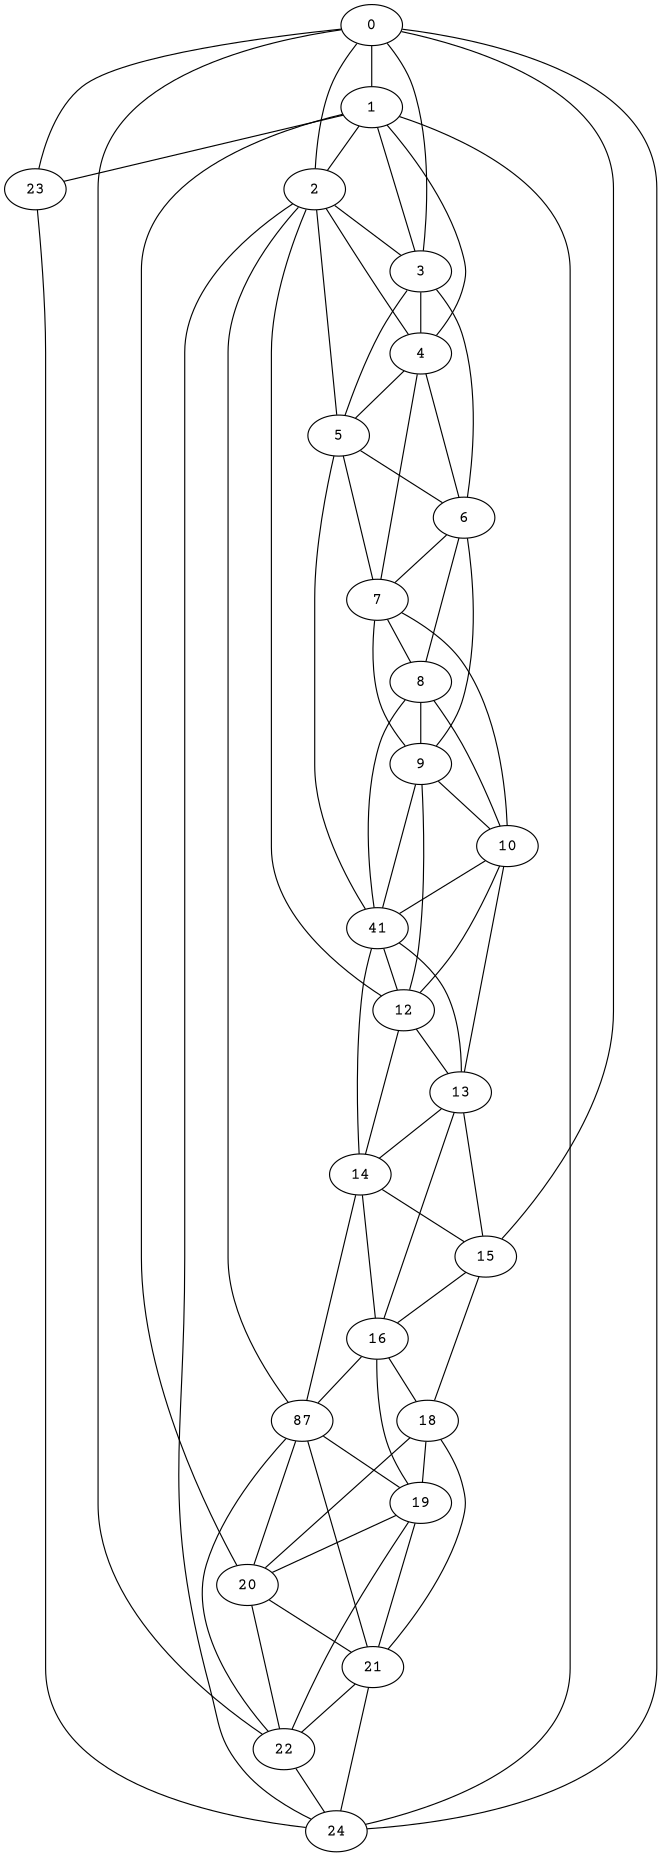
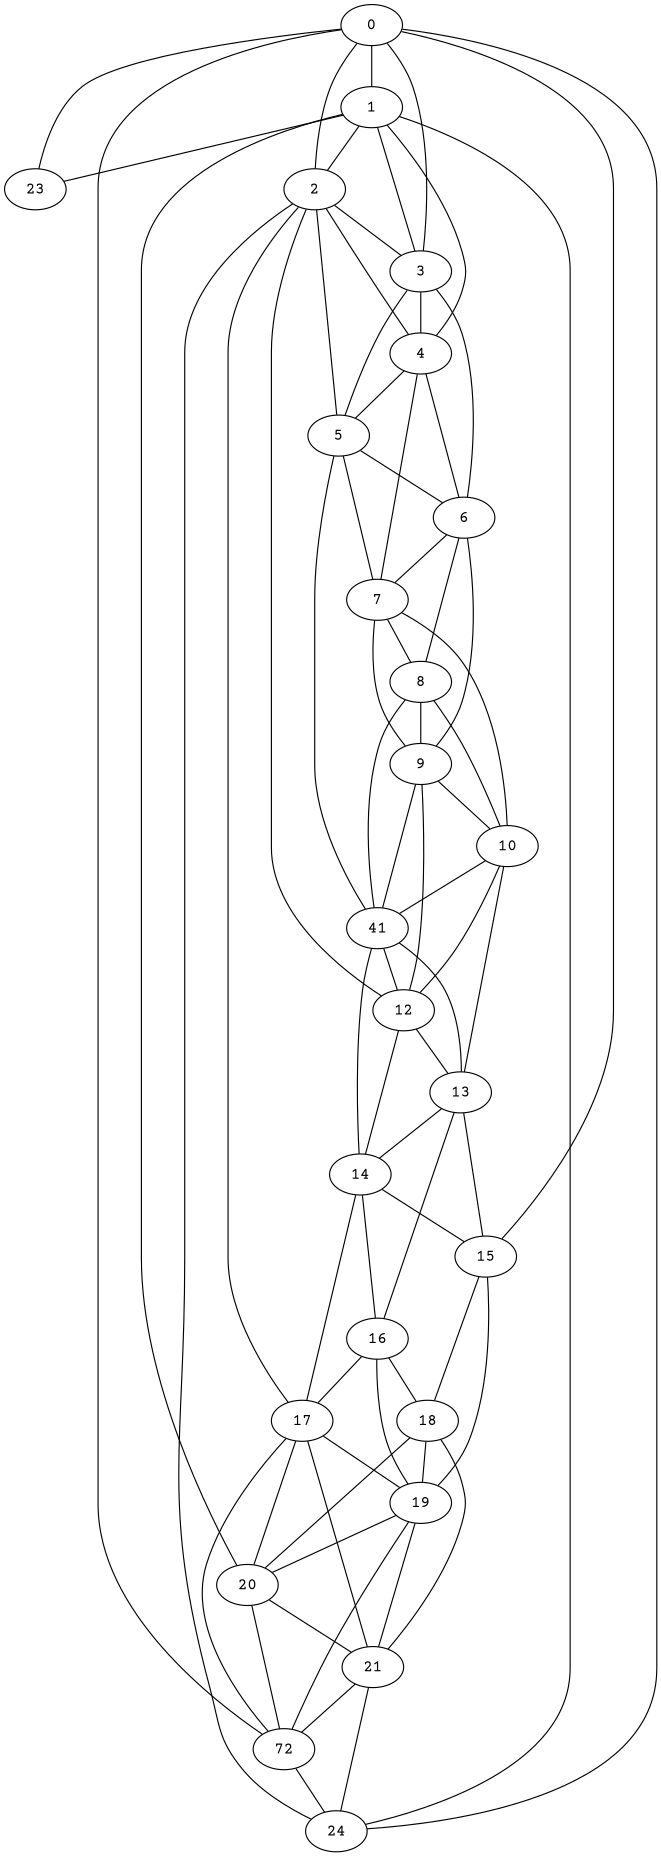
(46, 1104) -> none
(432, 1298) -> (483, 1387)
(302, 1421) -> (302, 1421)
(284, 1749) -> (284, 1749)
